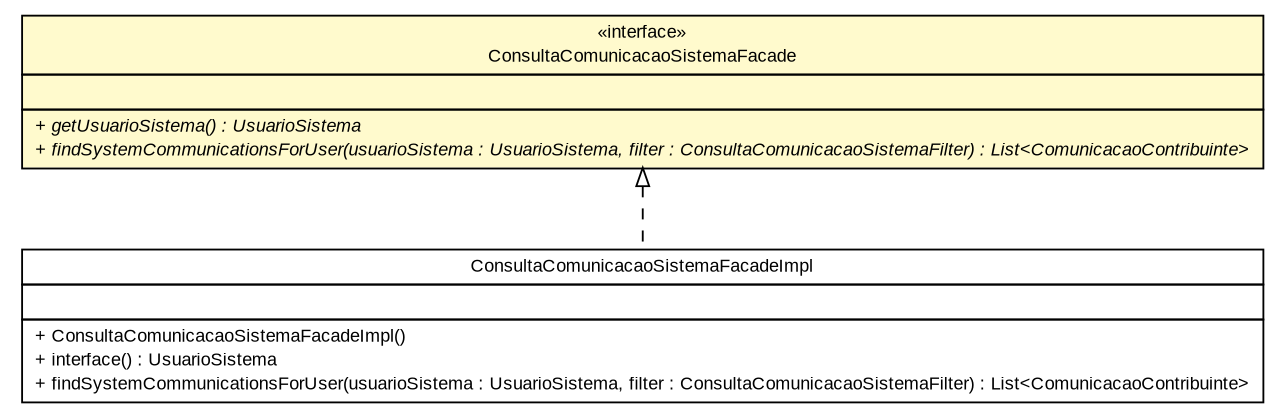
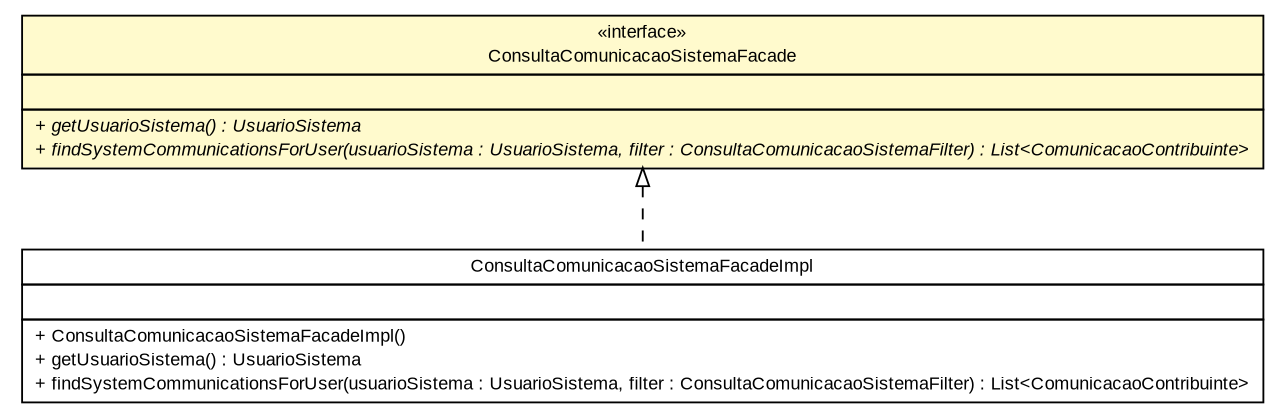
(157, 360) -> (199, 360)
